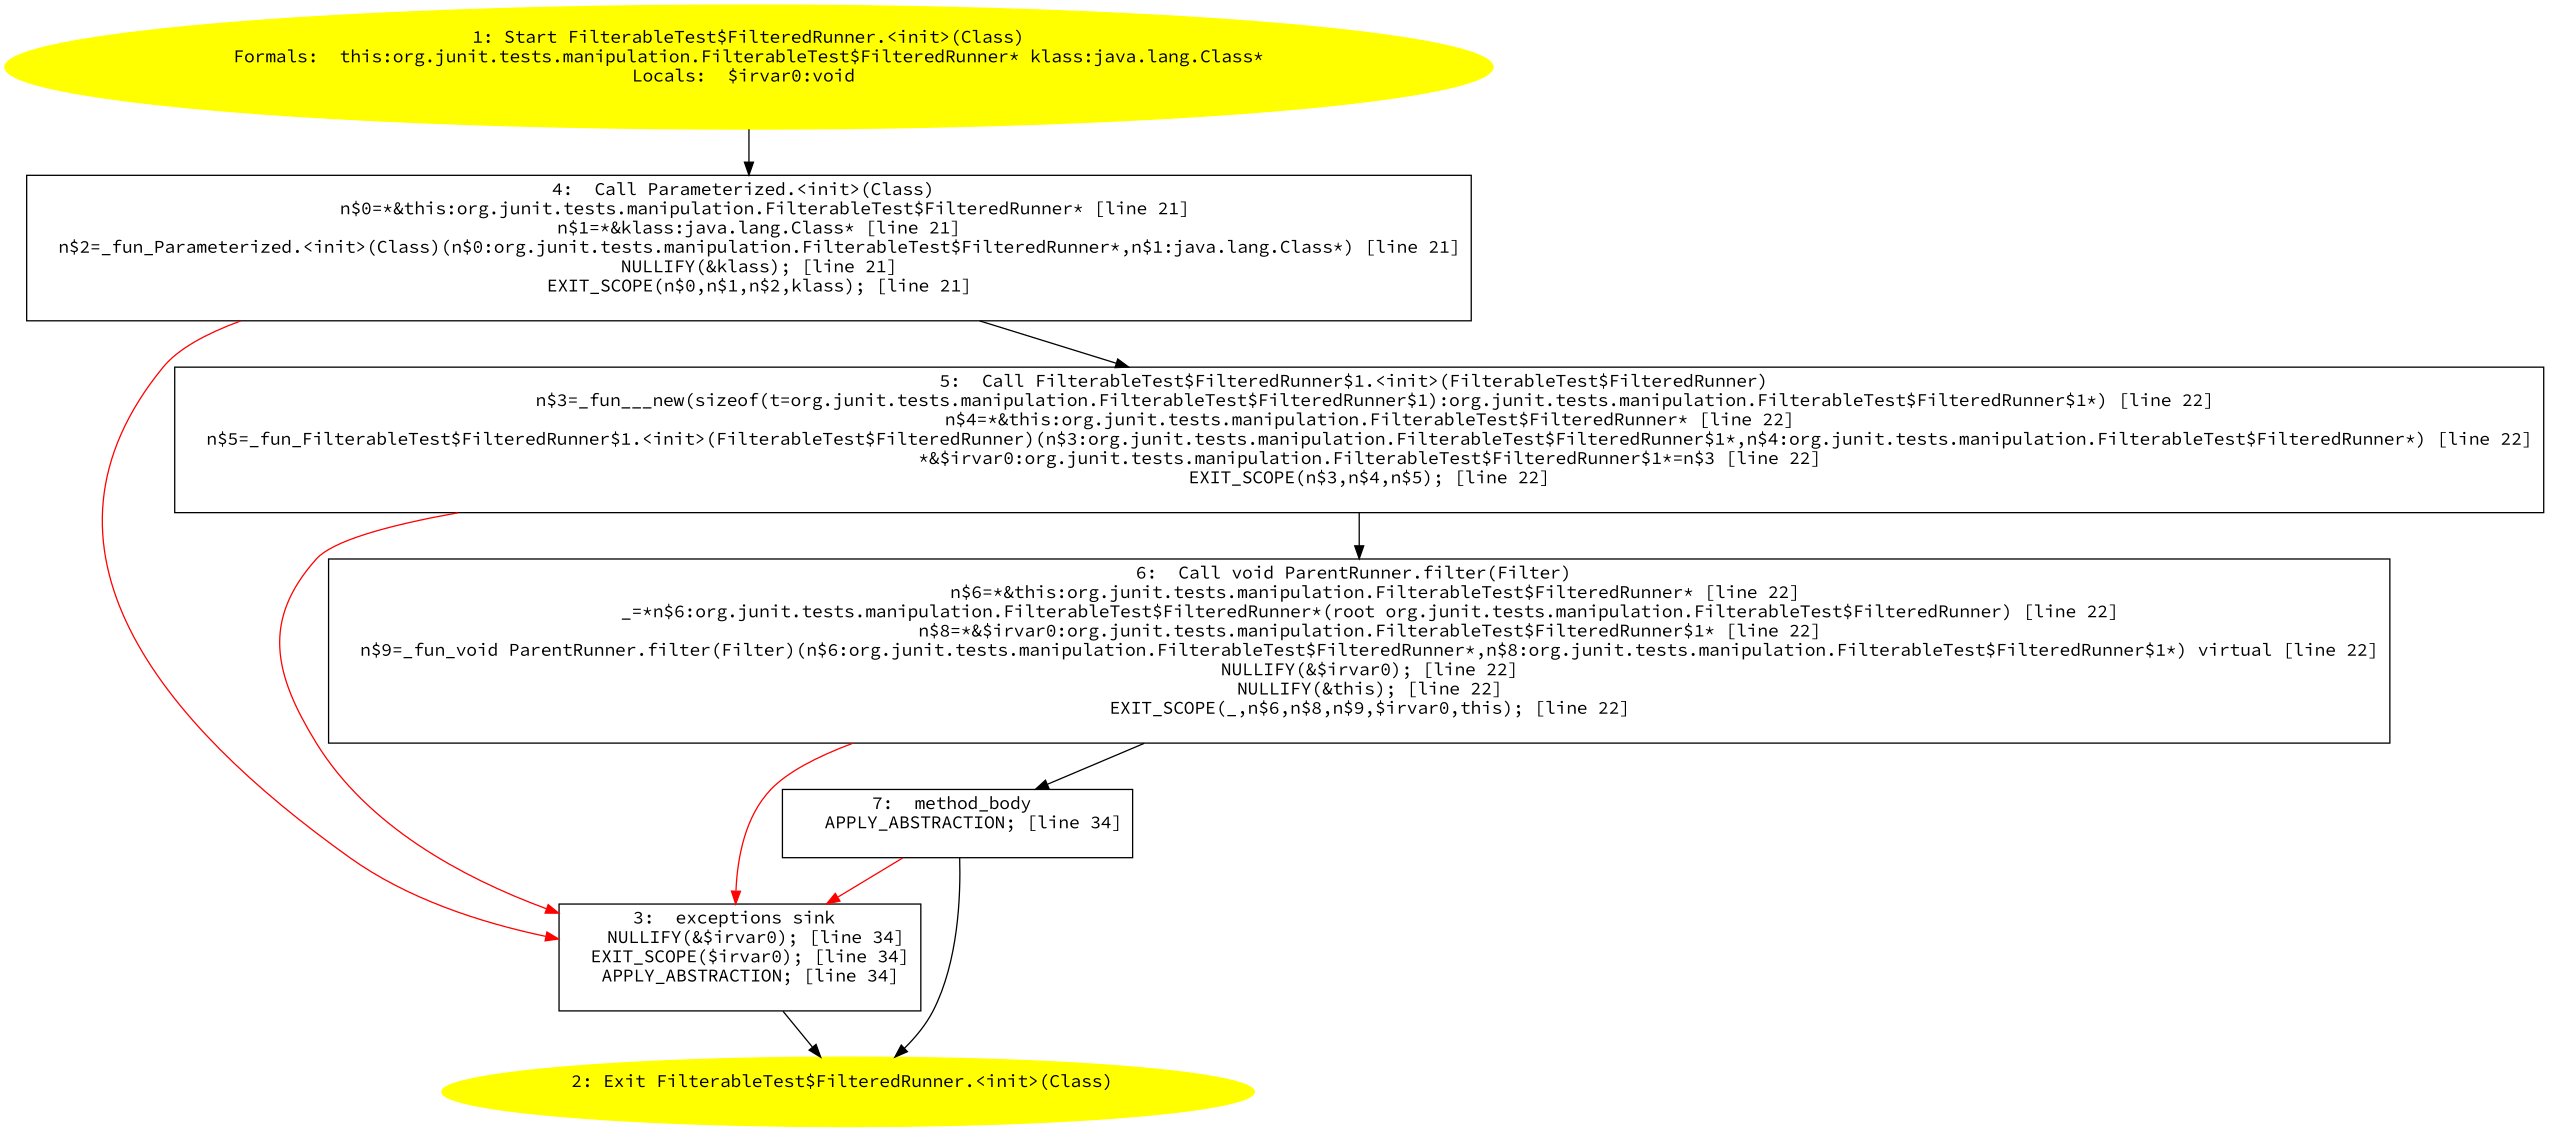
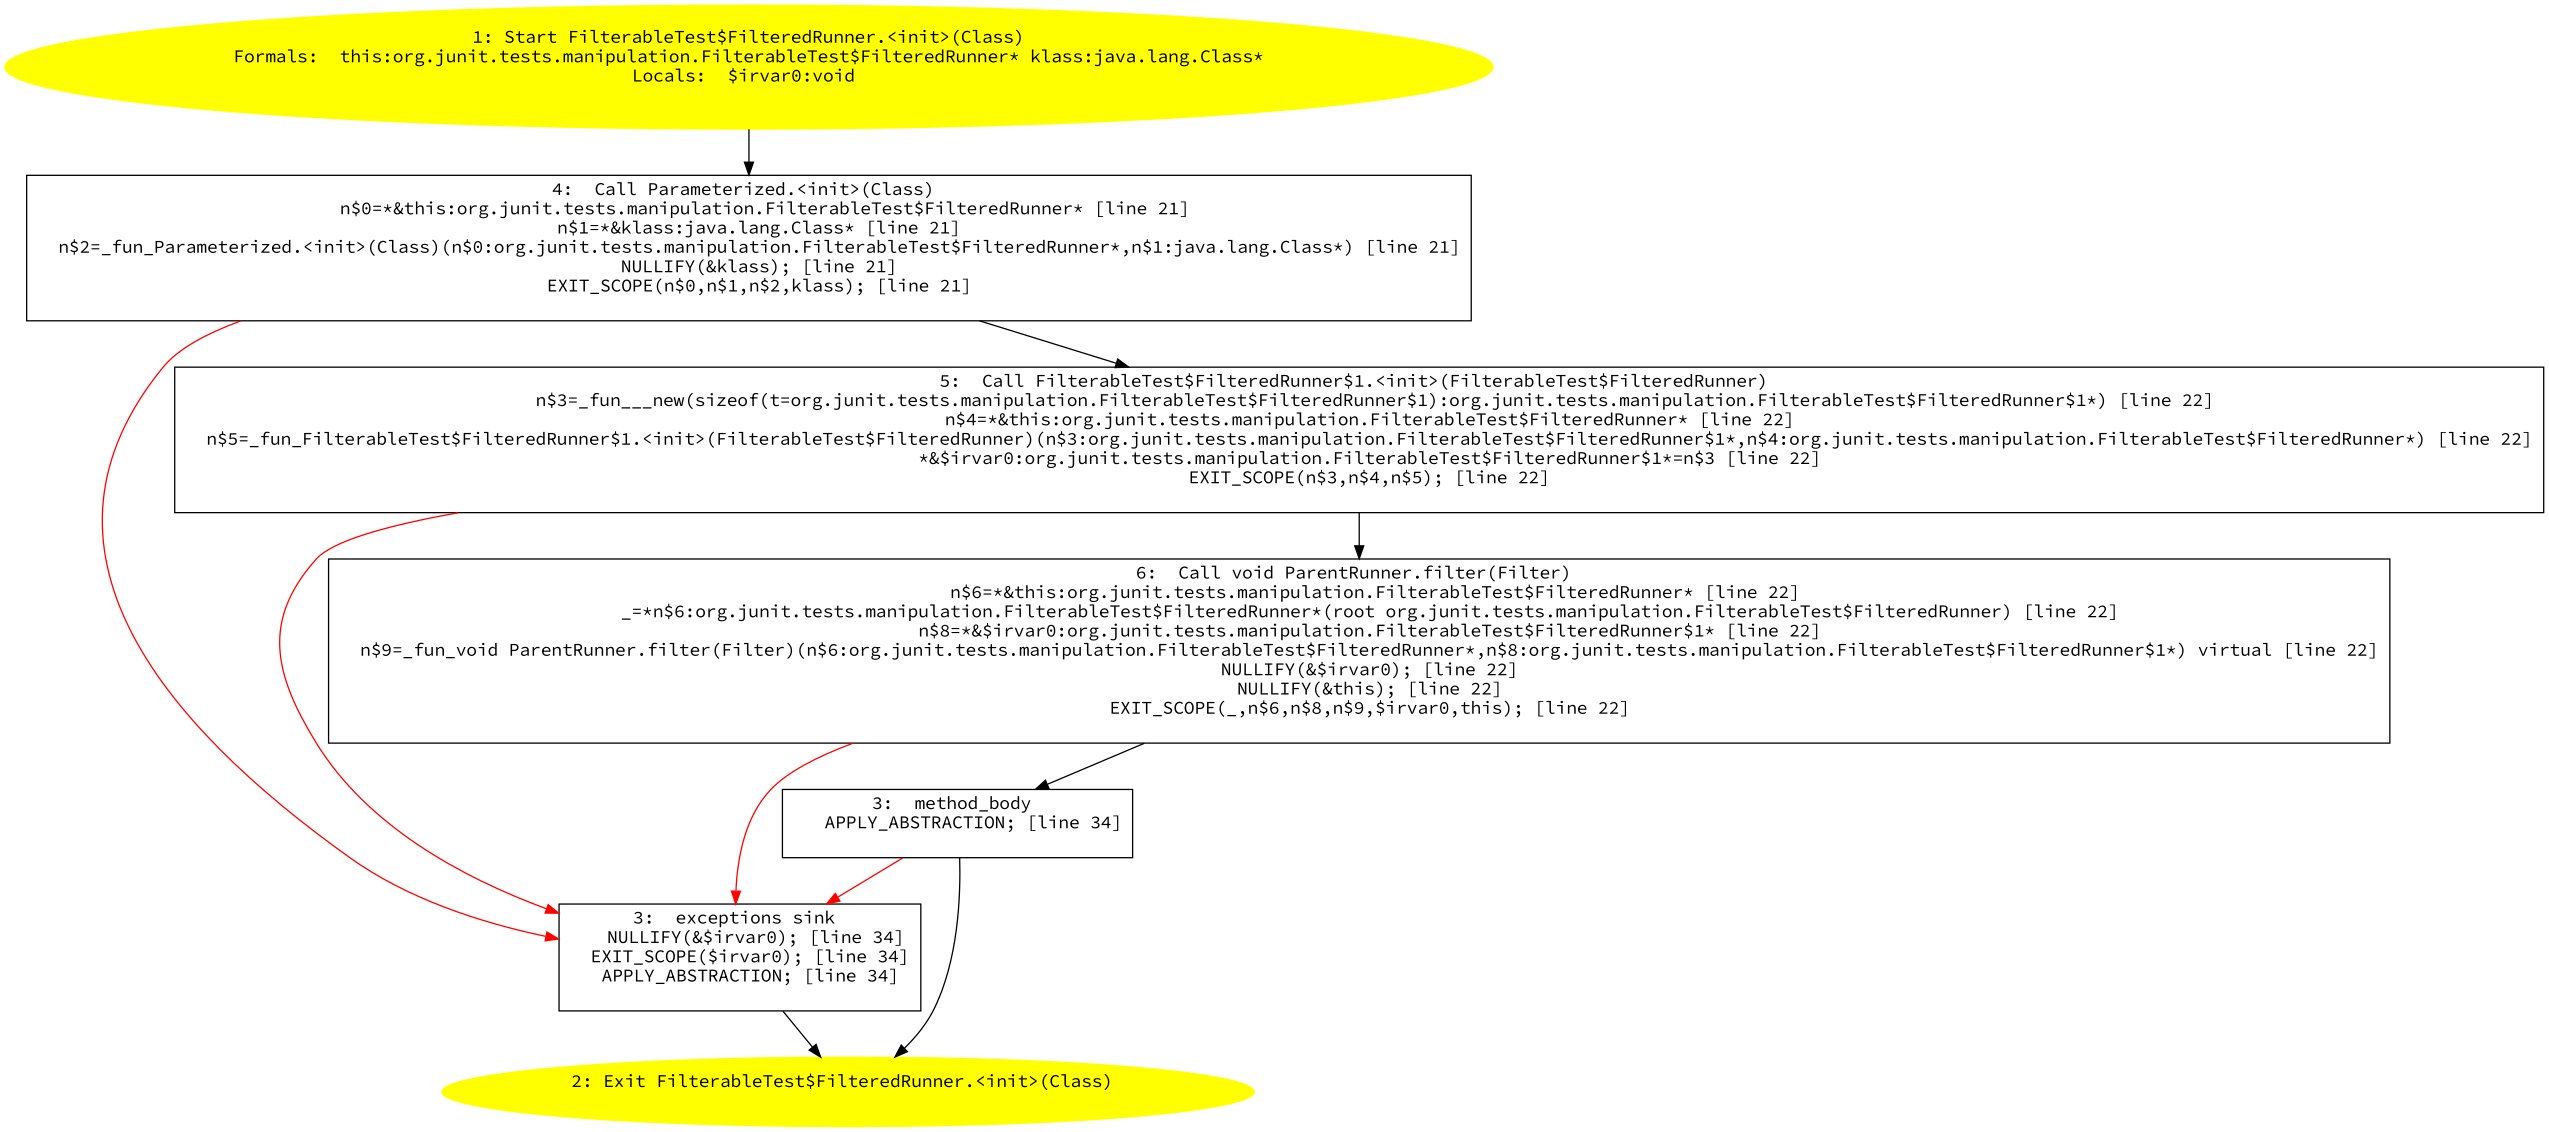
(958, 824) -> (958, 824)
